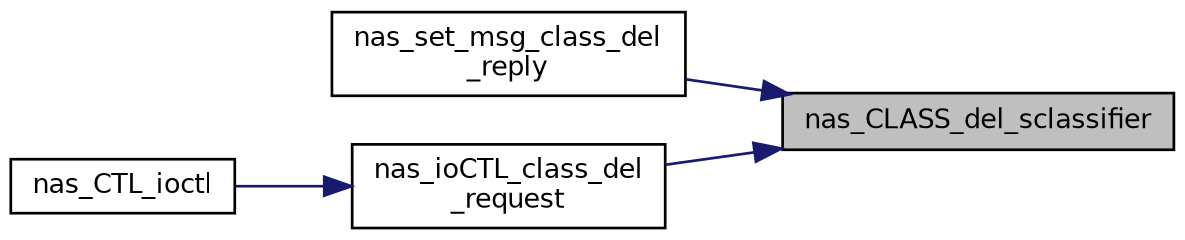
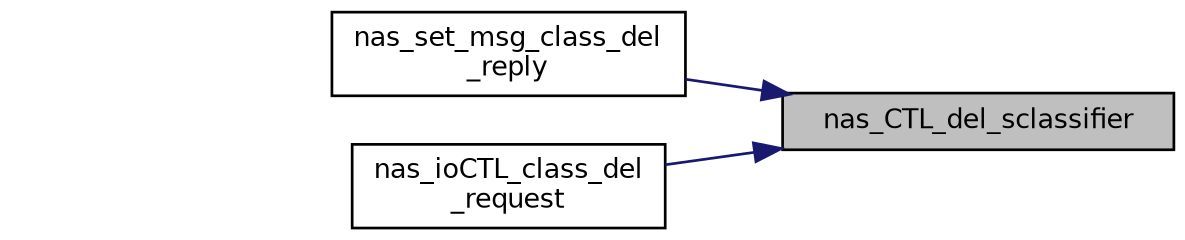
(978, 121) -> (978, 121)
(123, 186) -> none
